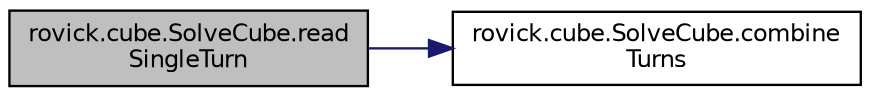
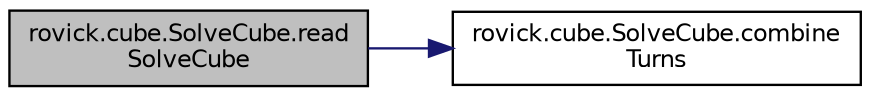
(189, 48) -> (189, 48)
